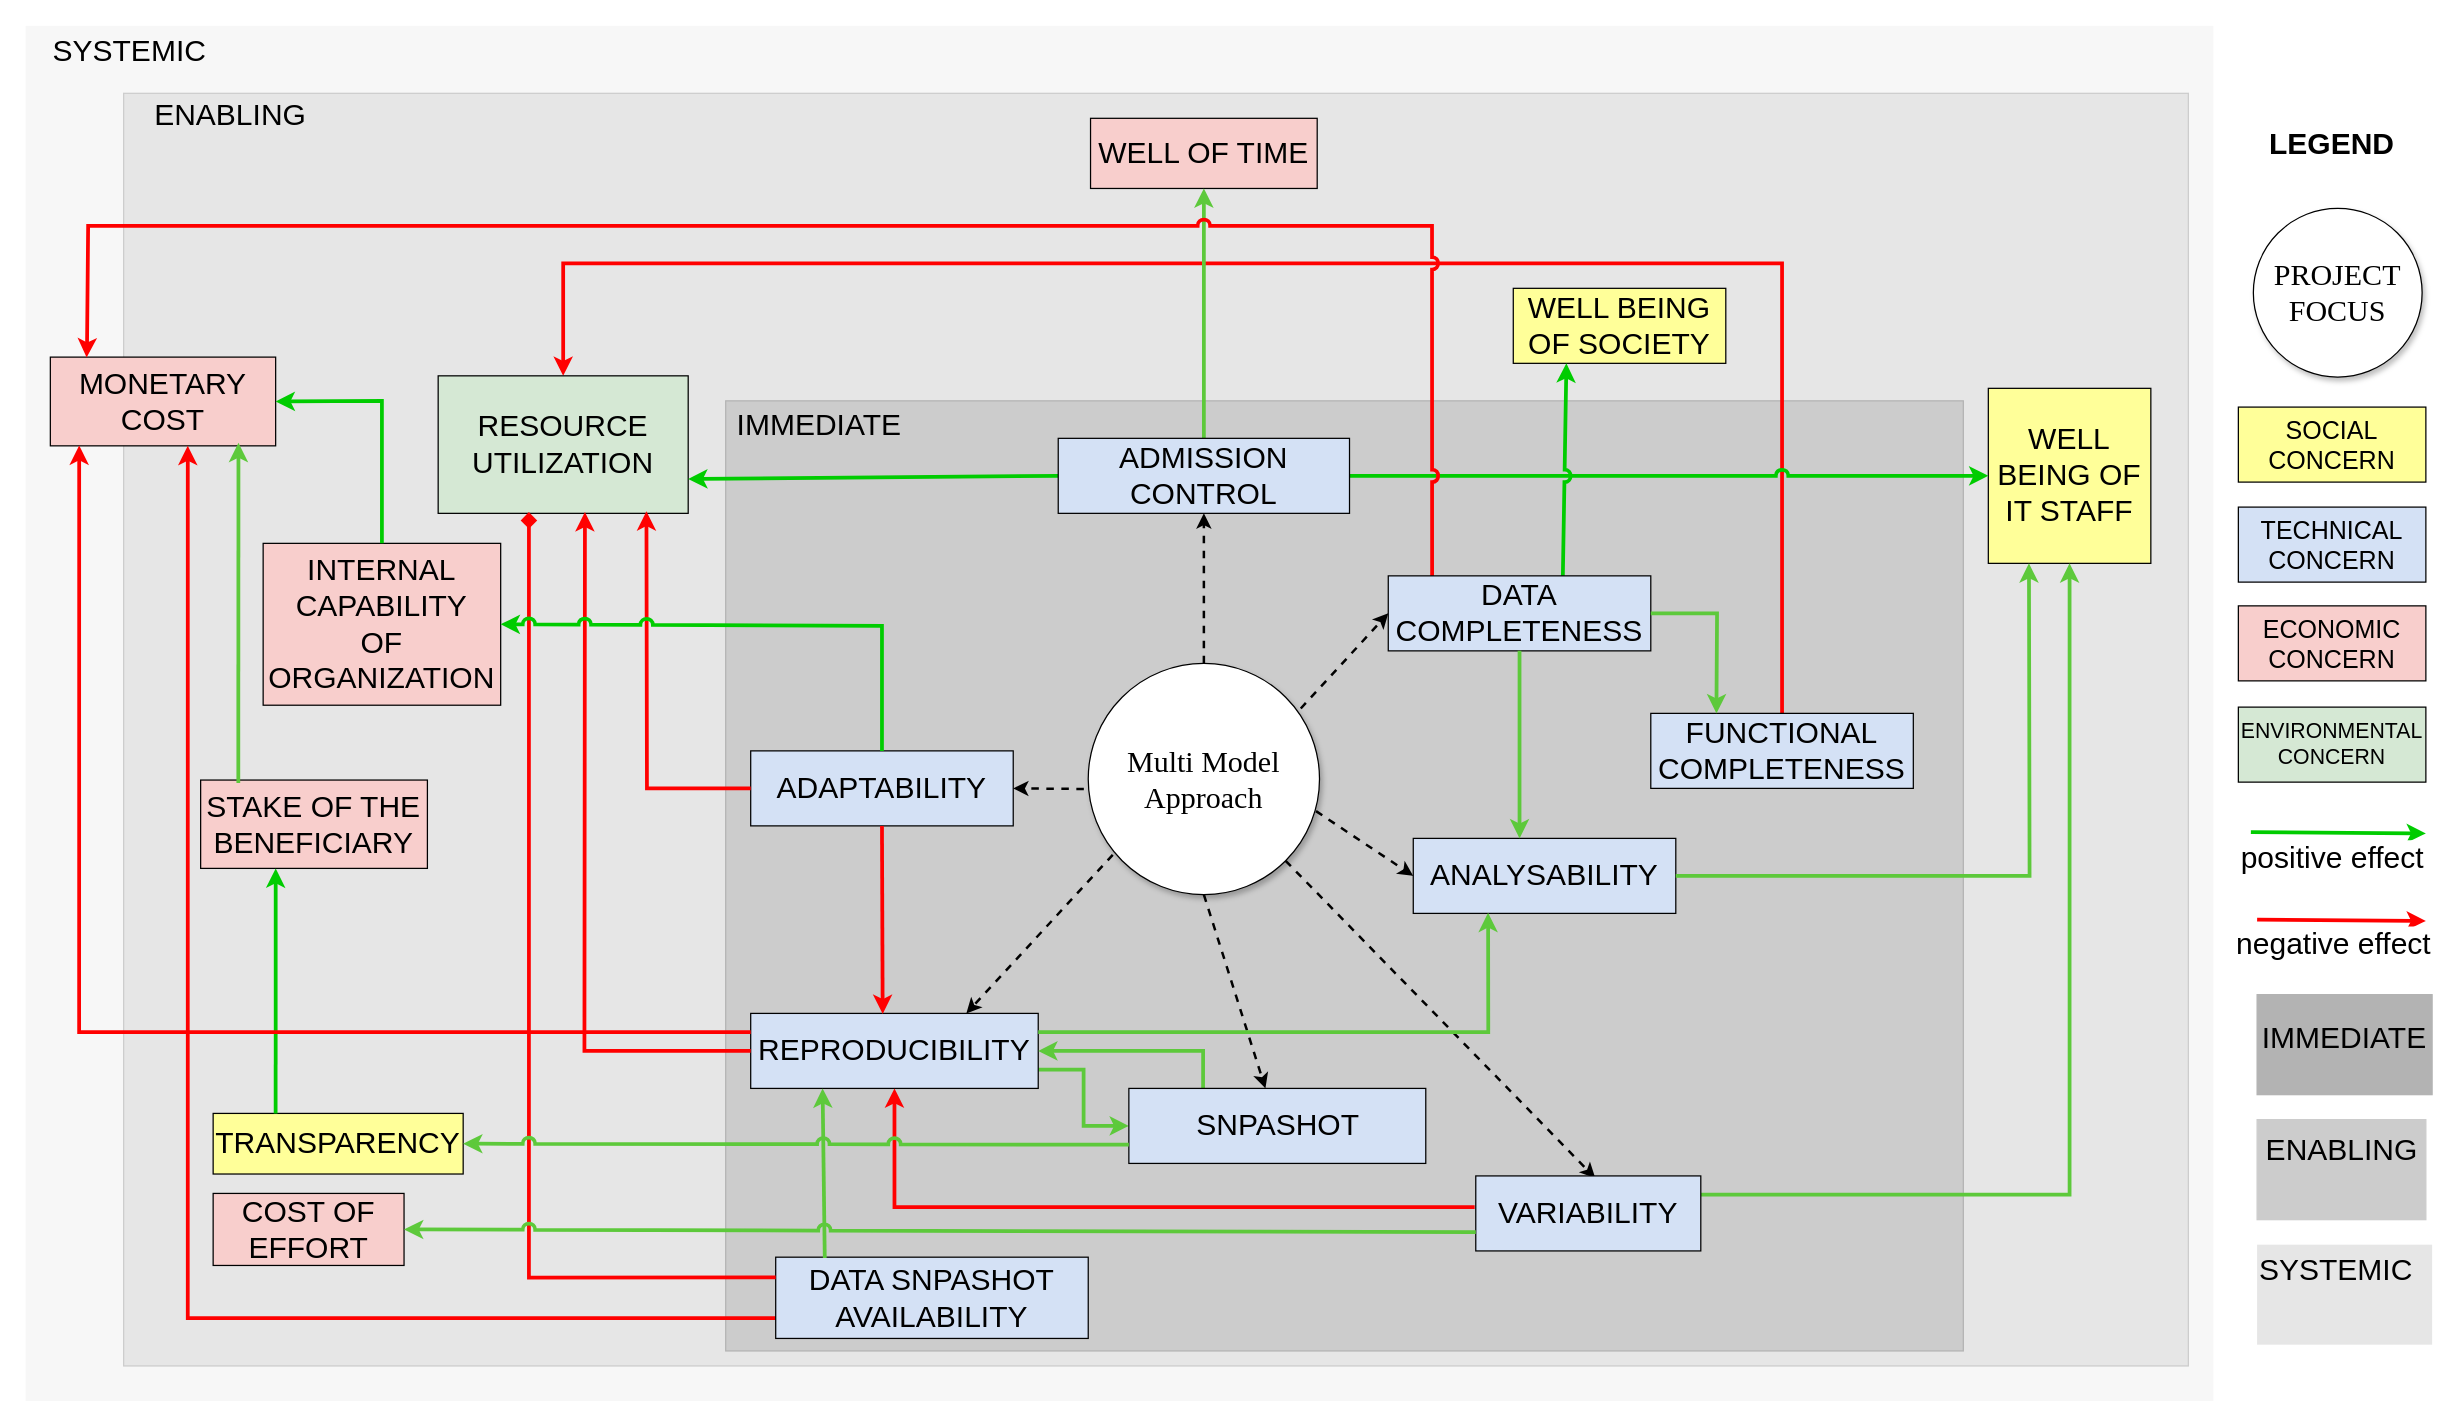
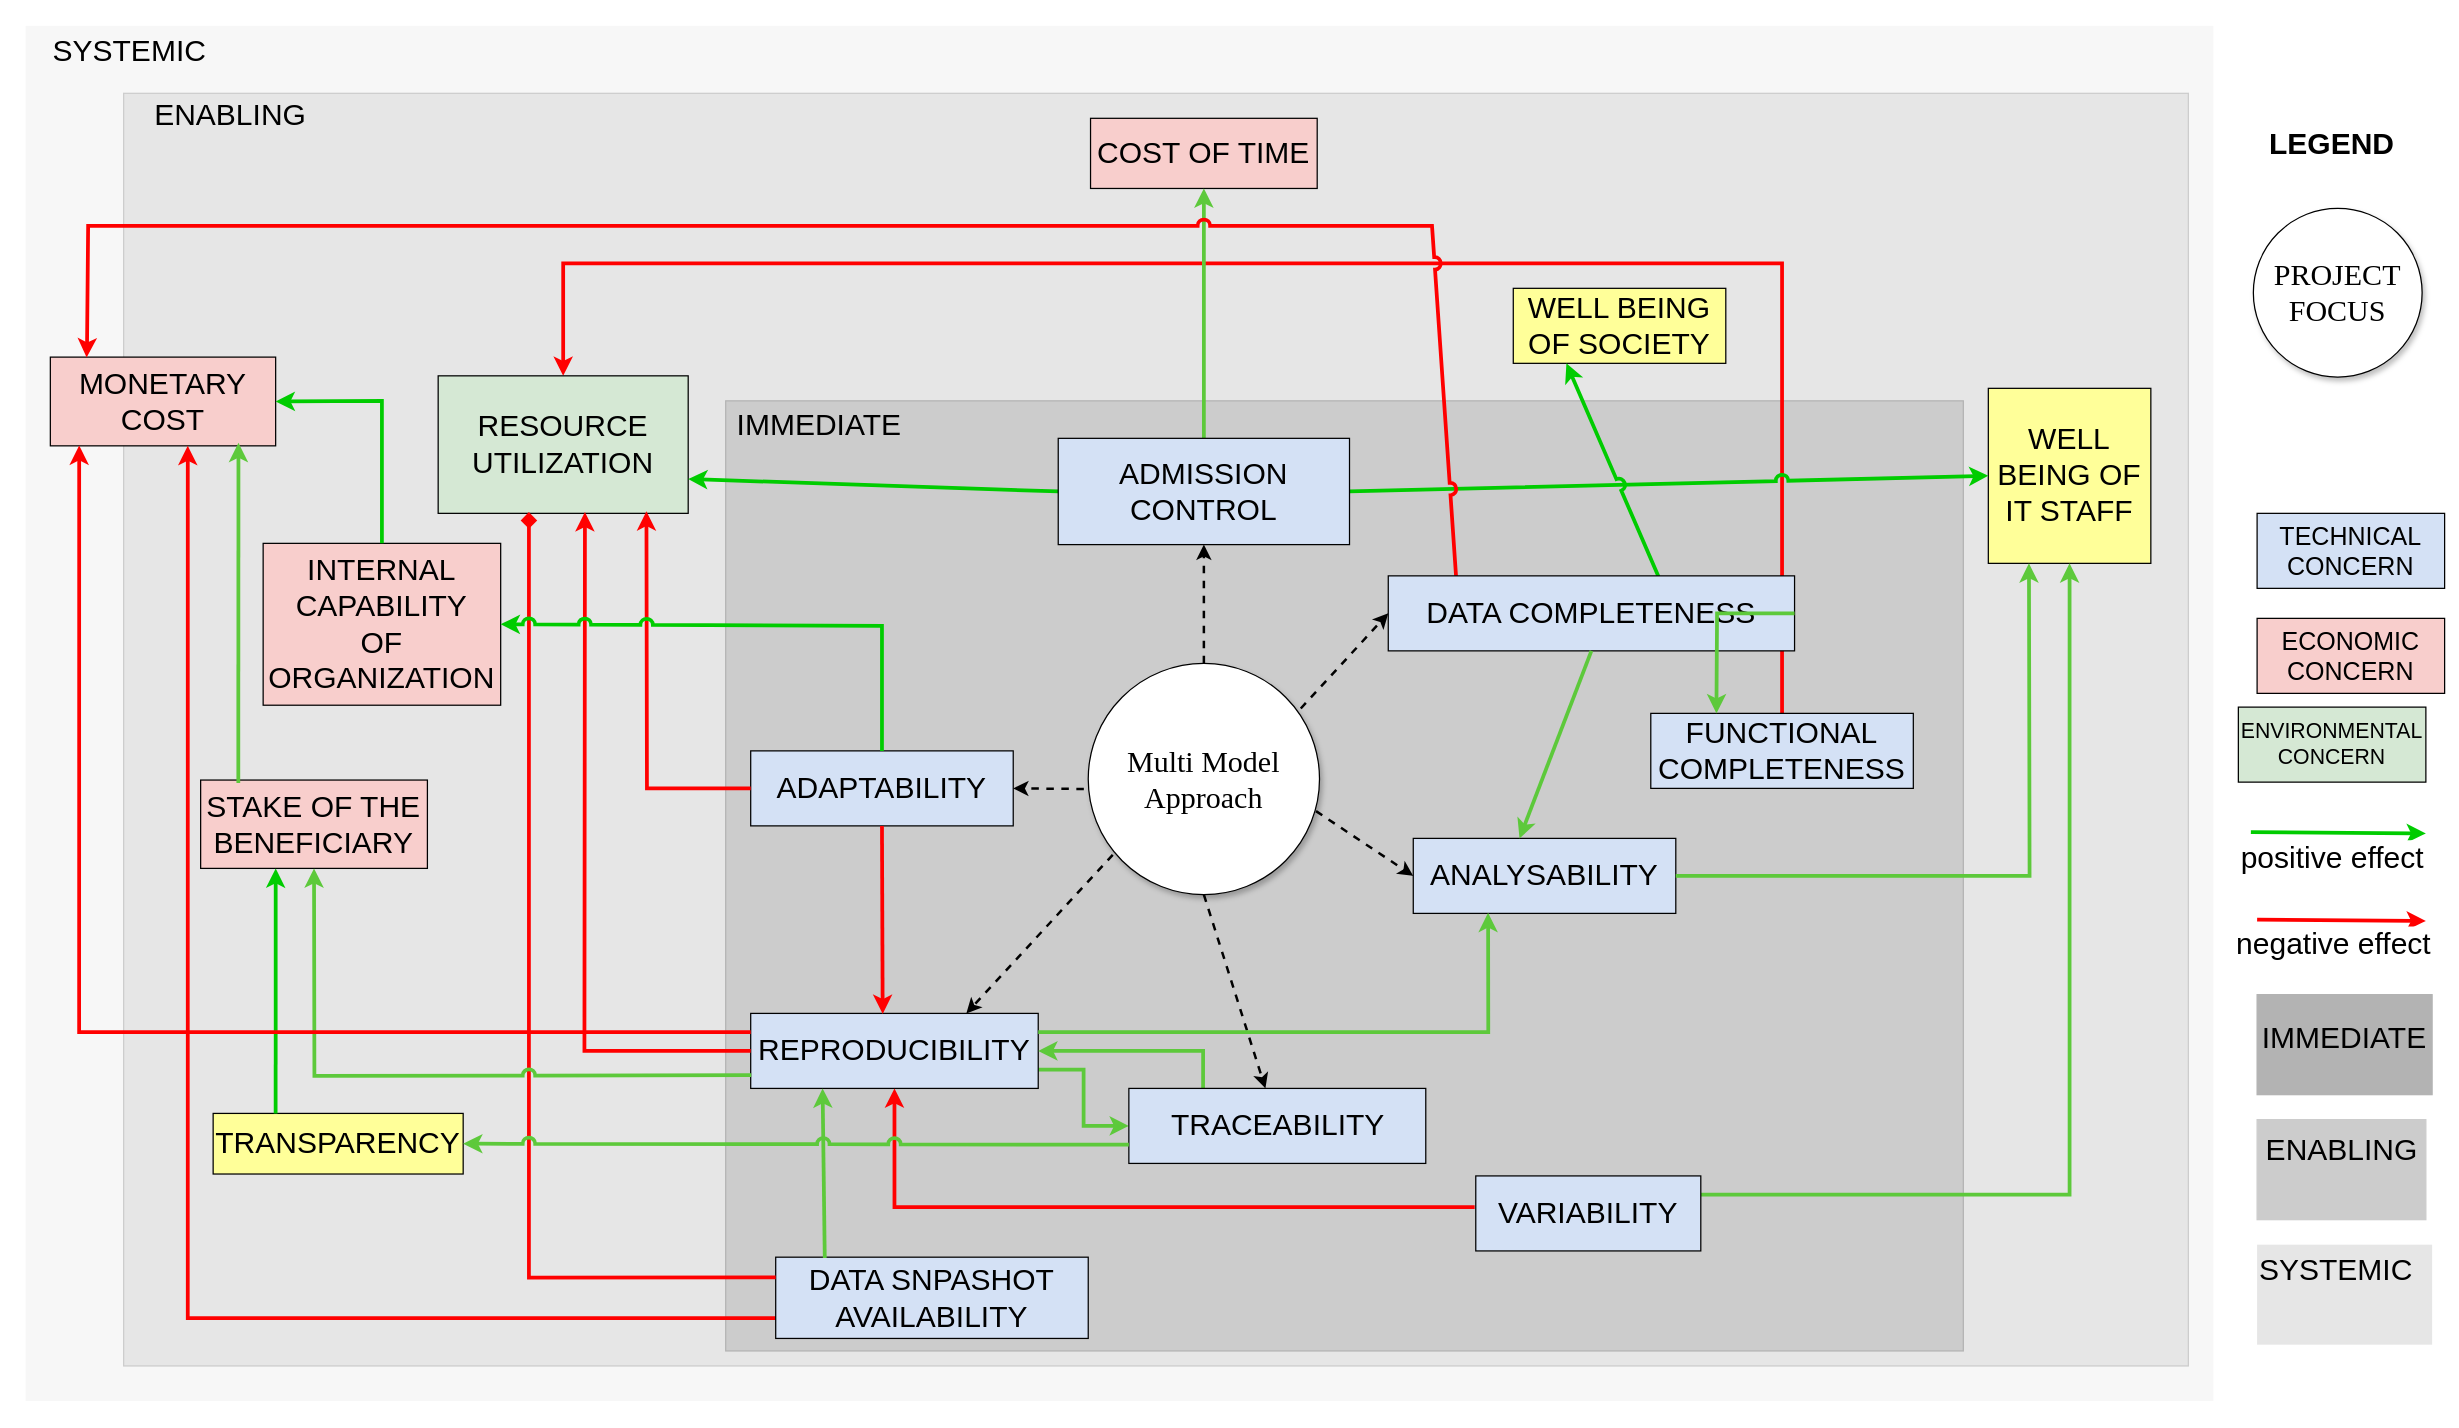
(1204, 153) -> (1204, 153)
(2332, 444) -> none
(1204, 476) -> (1204, 491)
(2332, 544) -> (2351, 551)
(1519, 613) -> (1591, 613)
(2332, 643) -> (2351, 656)
(1368, 945) -> none
none -> (437, 1075)
(1278, 1126) -> (1278, 1126)
(309, 1229) -> none
(947, 1231) -> none
